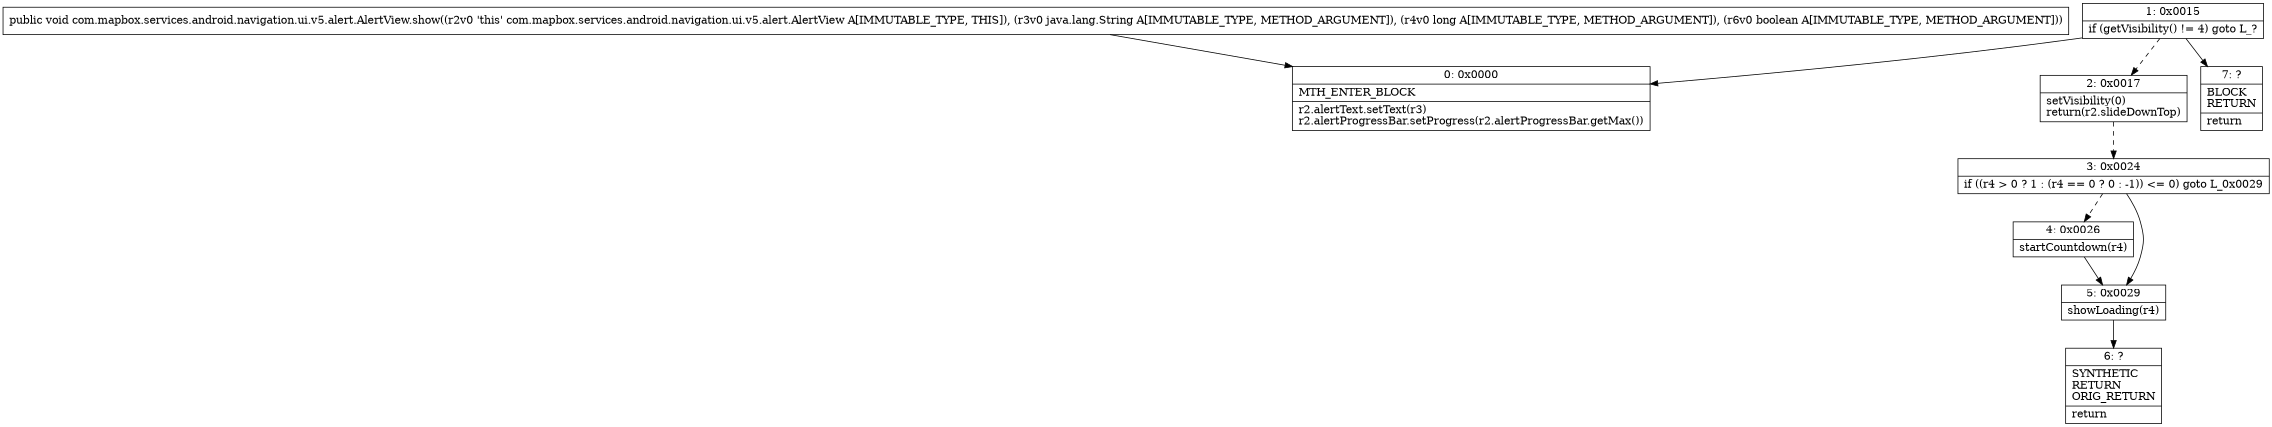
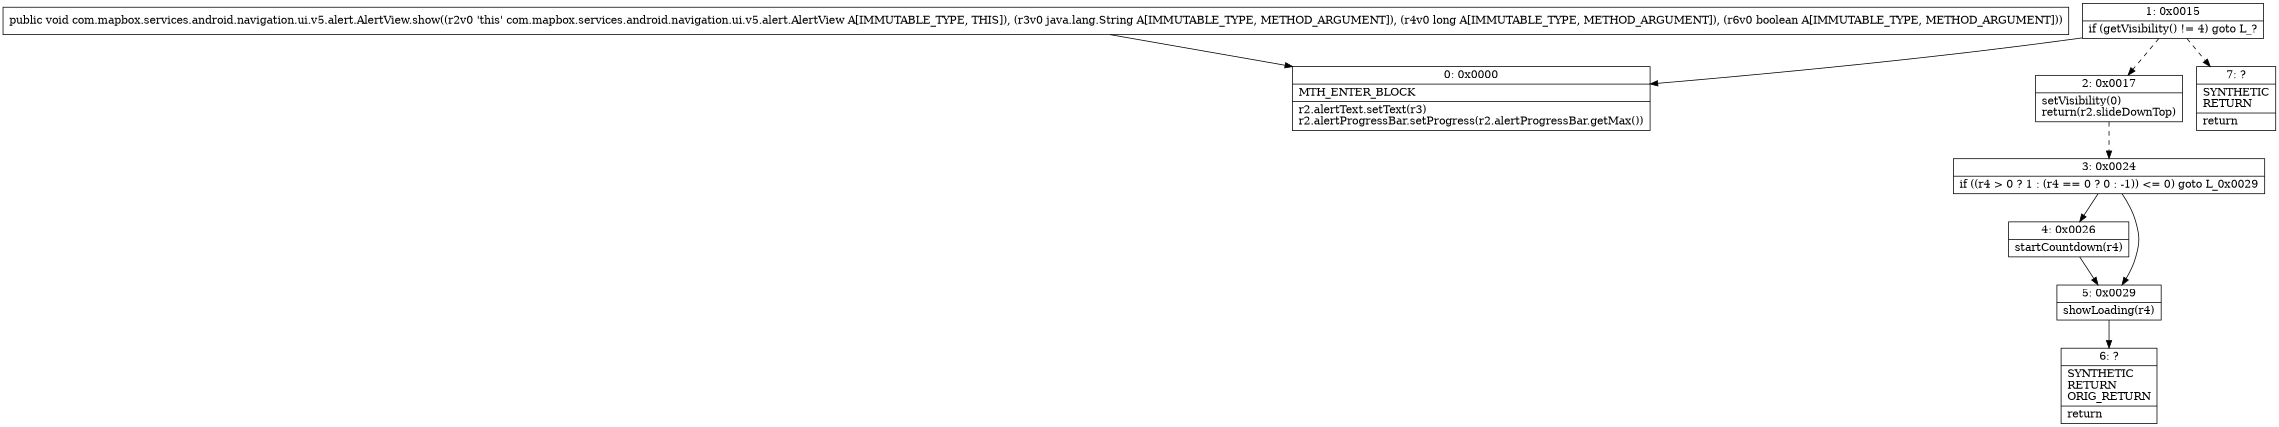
(2194, 50) -> (2196, 50)
(2227, 92) -> (2236, 92)
(2096, 205) -> (2091, 205)
